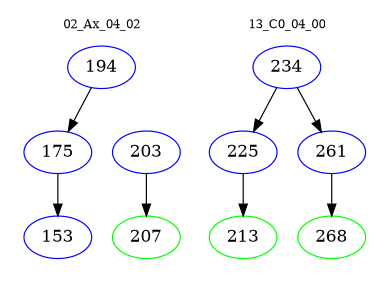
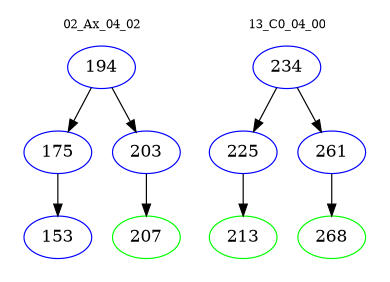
none -> (121, 105)
